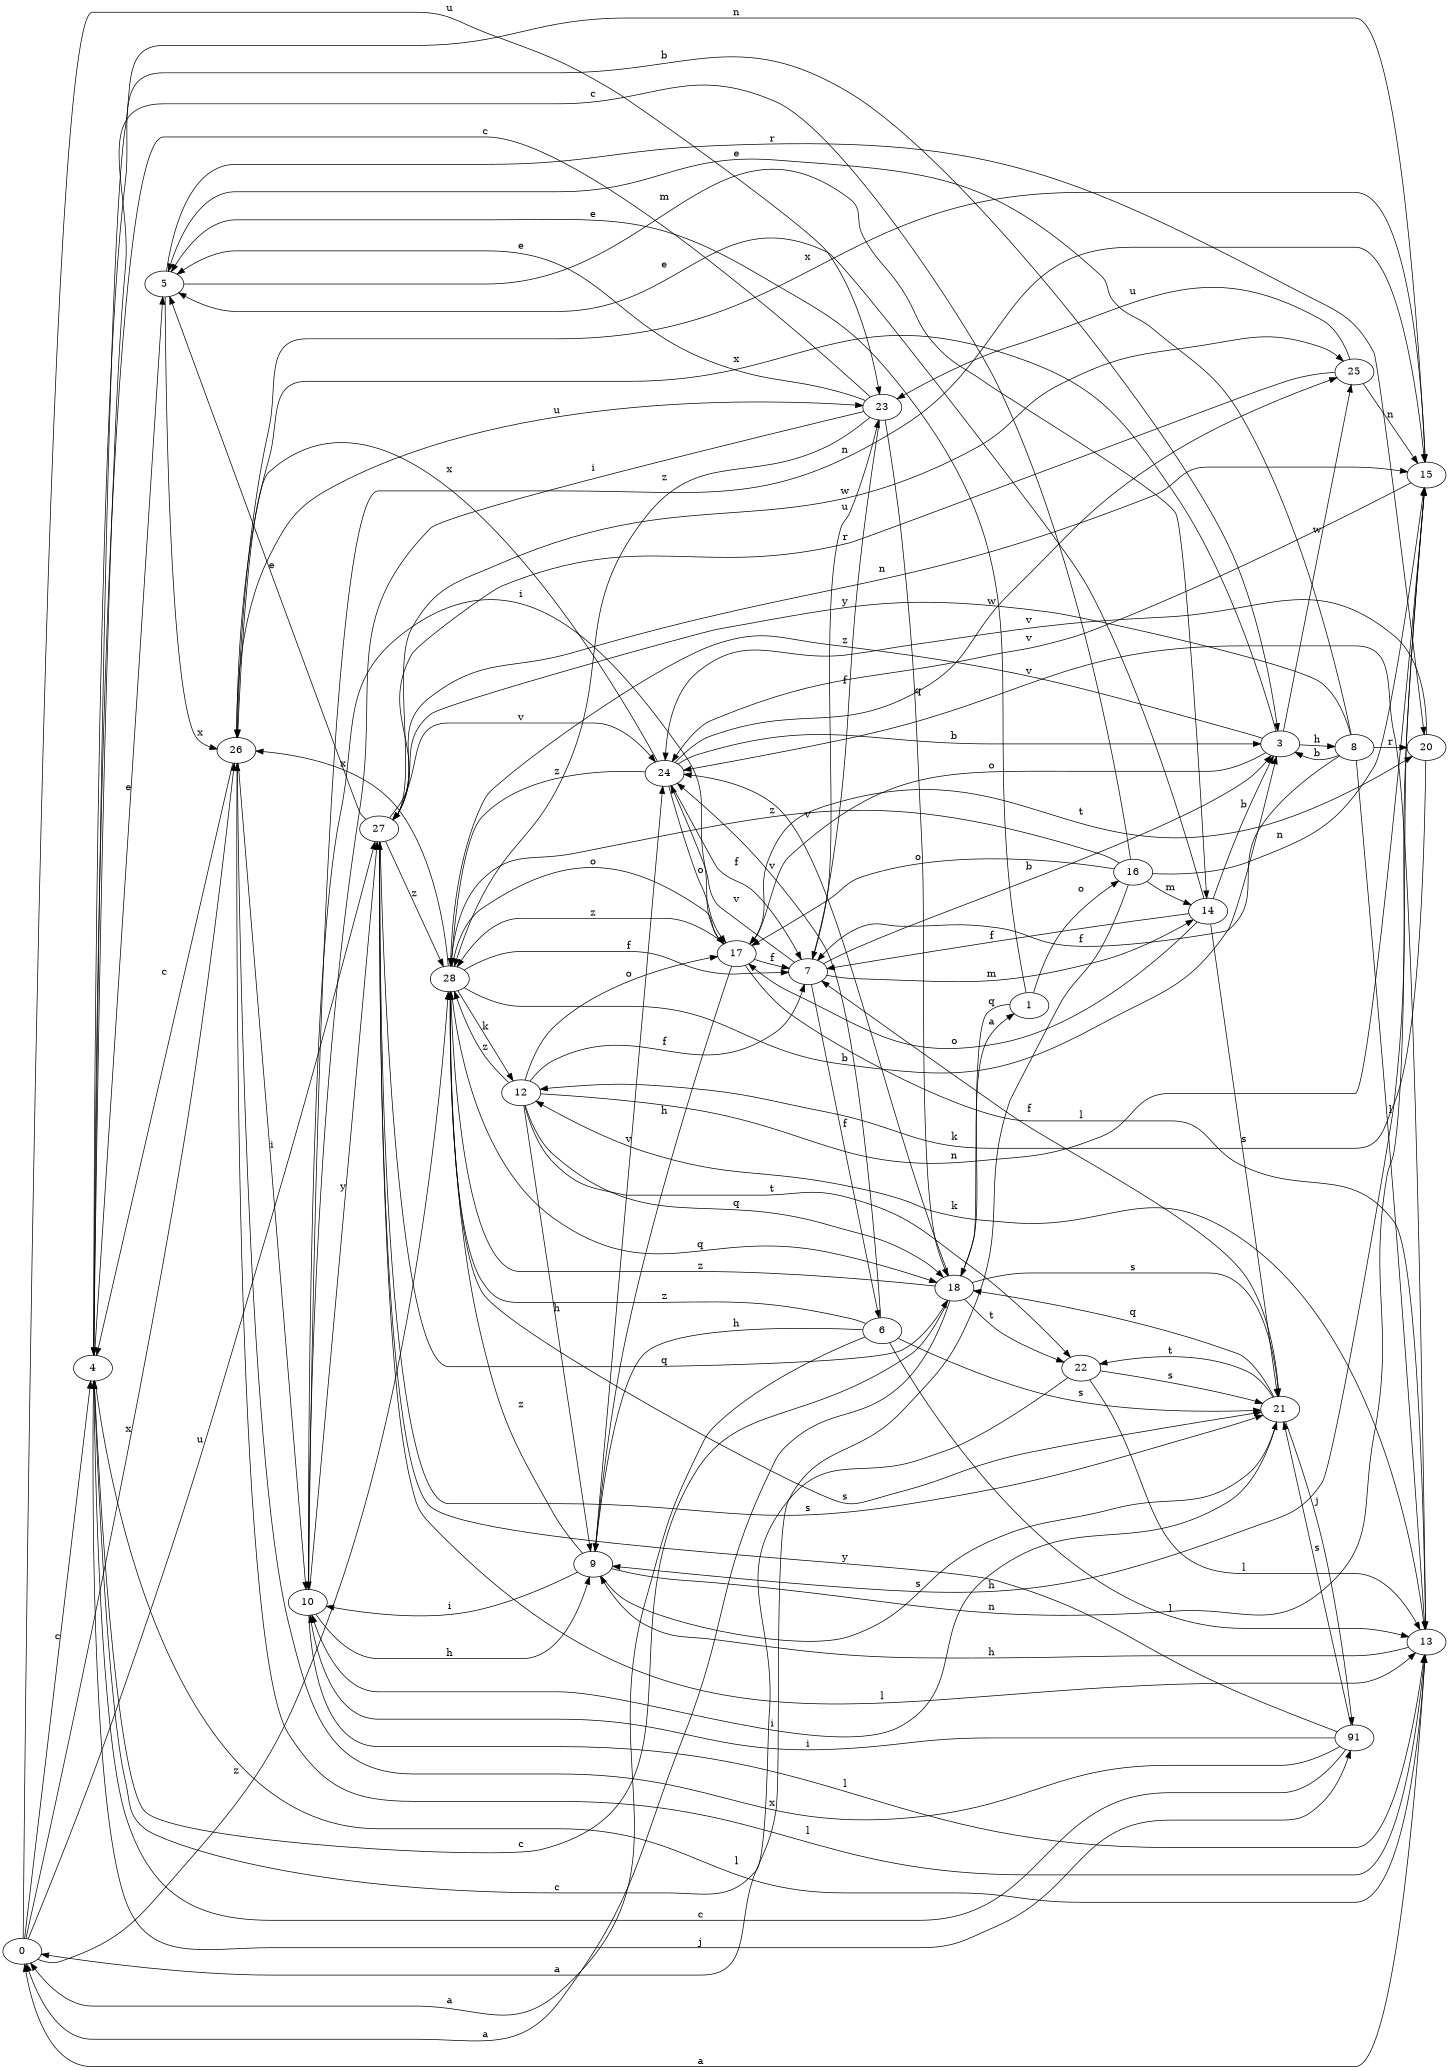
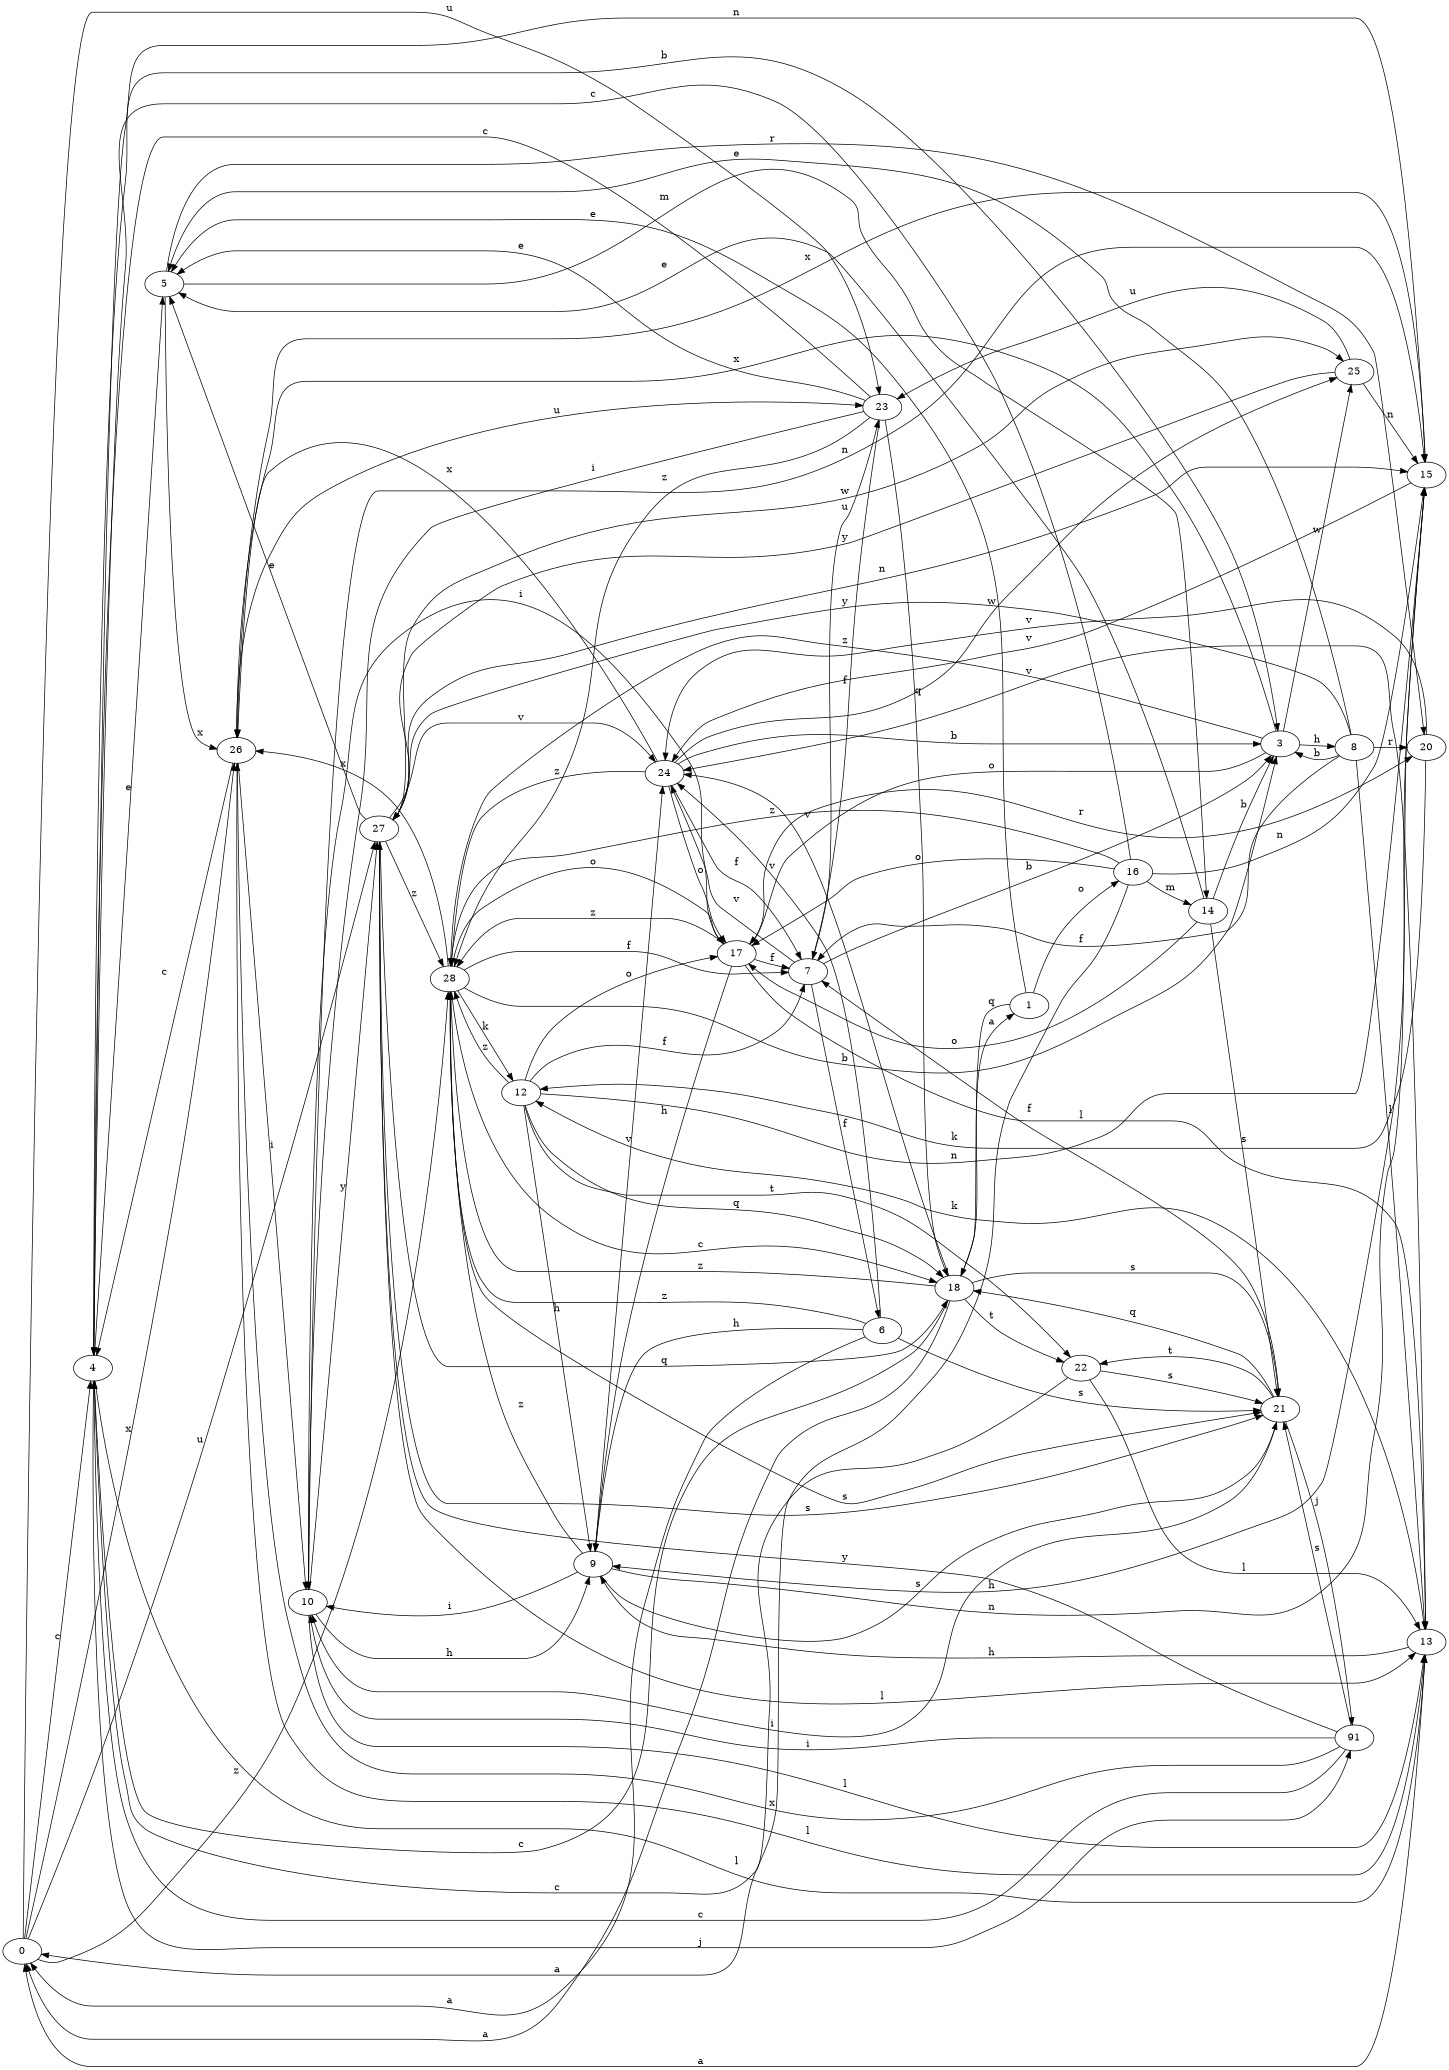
(845, 537) -> (845, 537)
(1081, 812) -> (1081, 812)
(1011, 939) -> none
(1012, 979) -> none
(701, 1245) -> (701, 1245)
(1083, 1569) -> none
